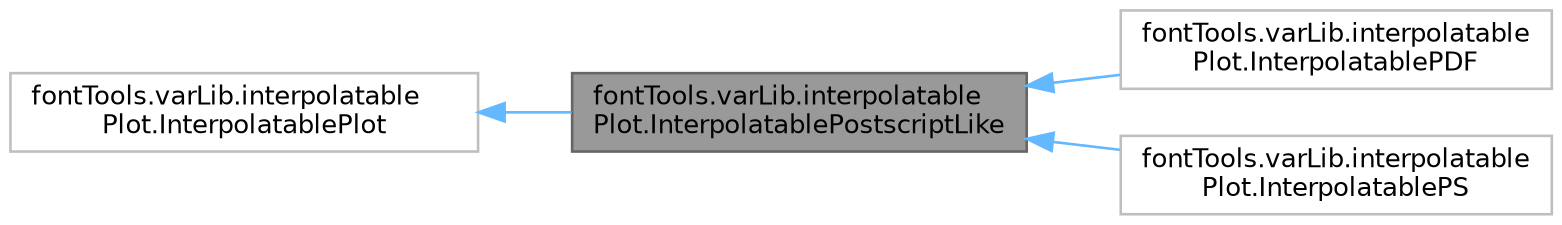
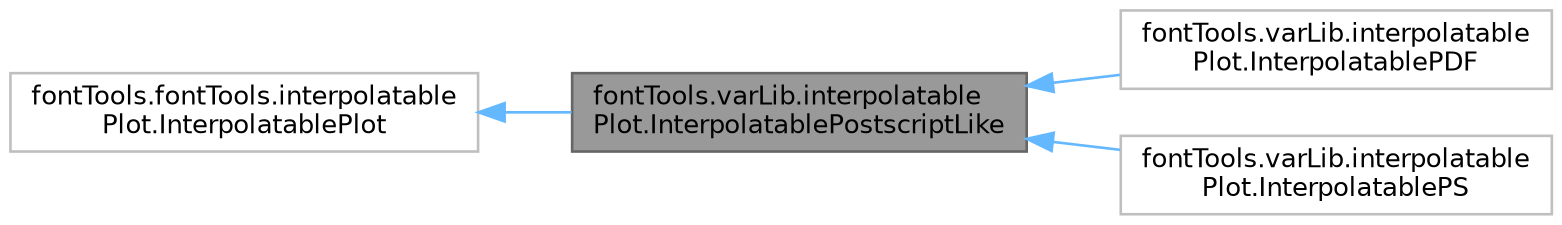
(244, 112) -> (244, 112)
